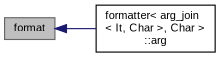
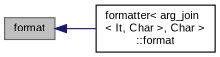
(156, 29) -> (156, 29)
